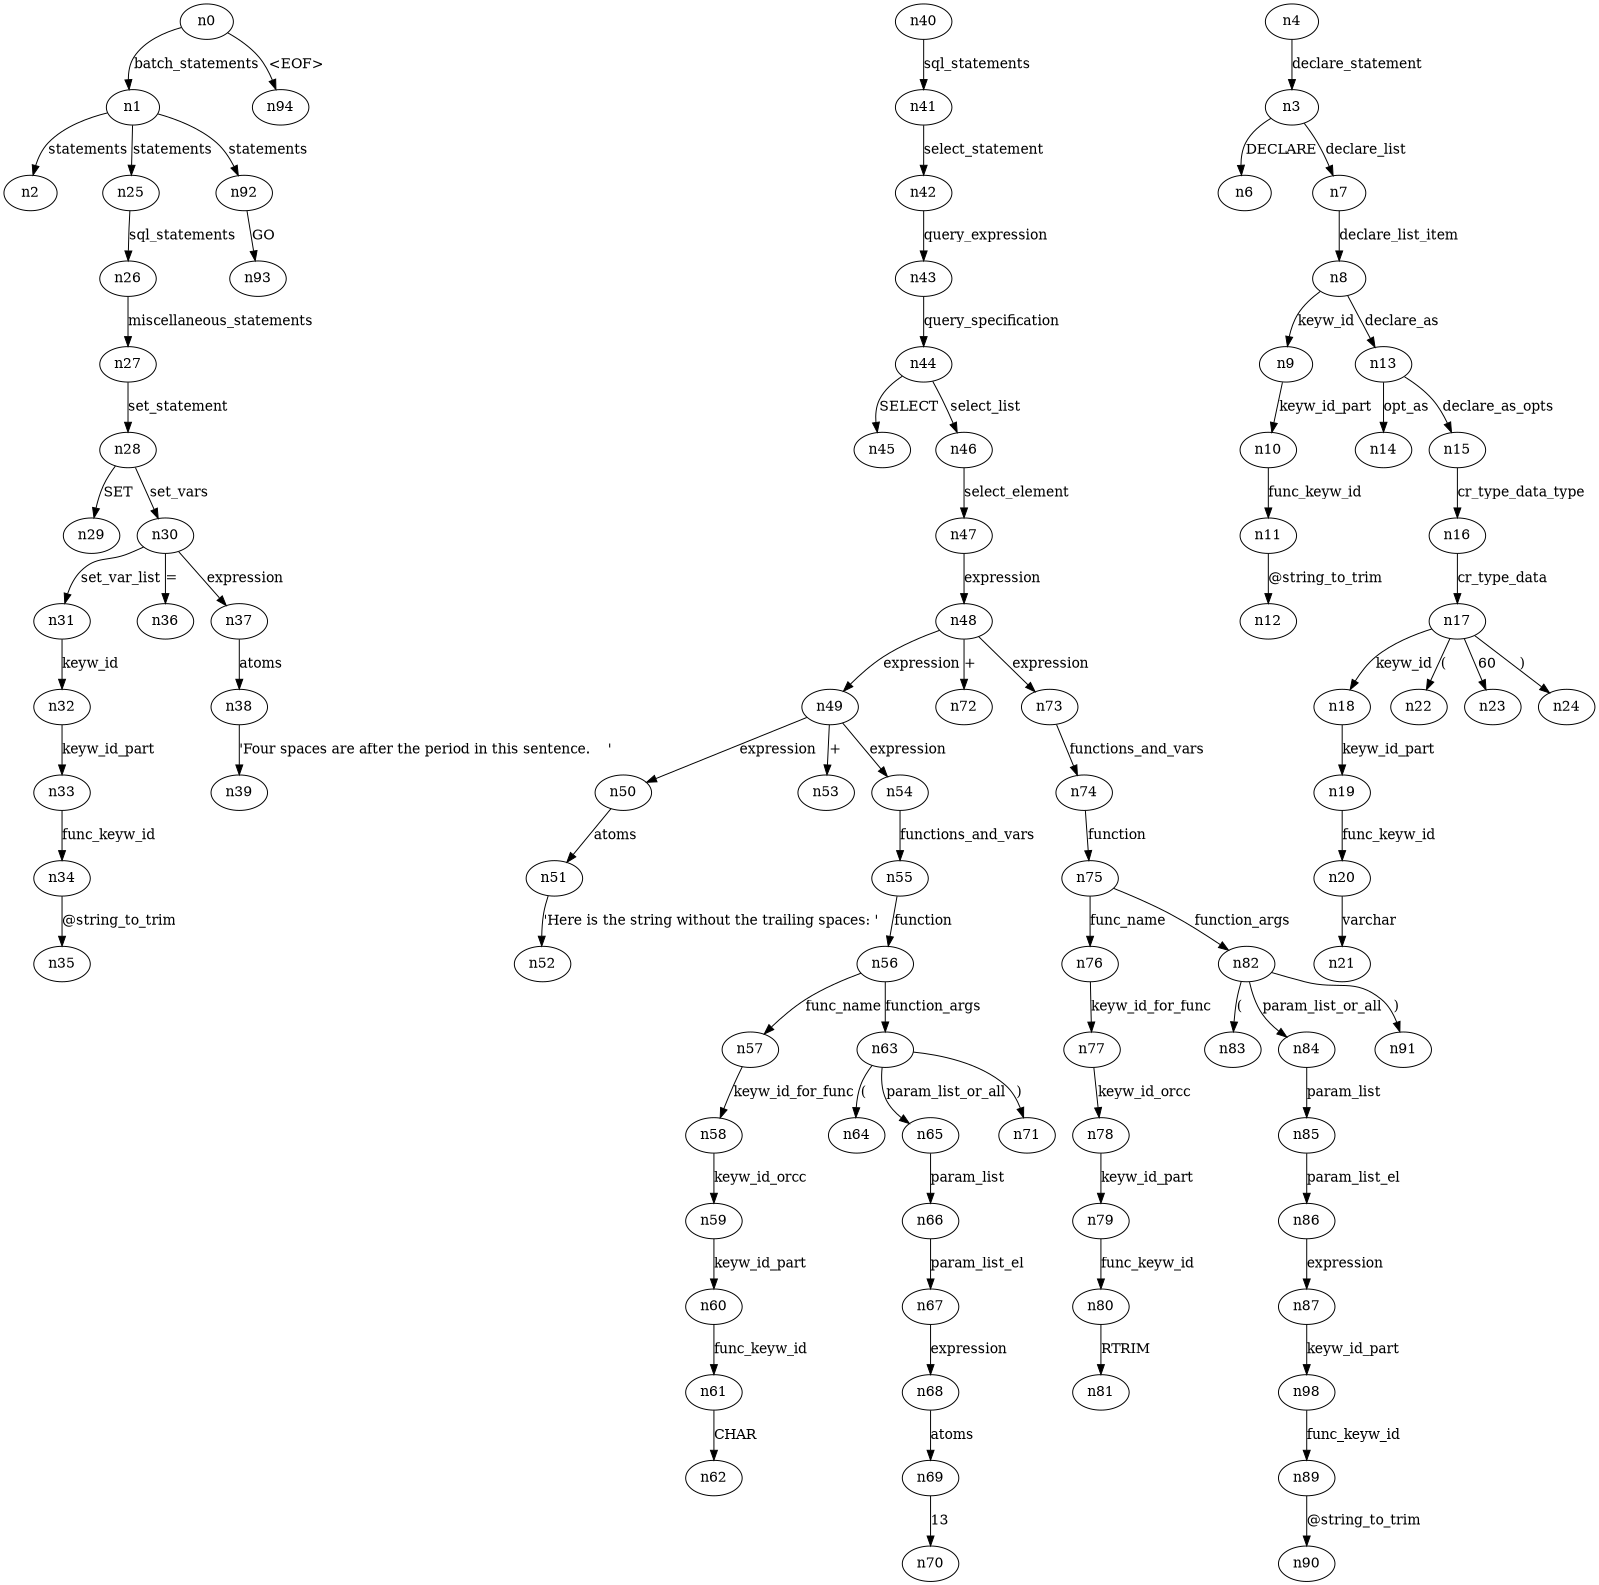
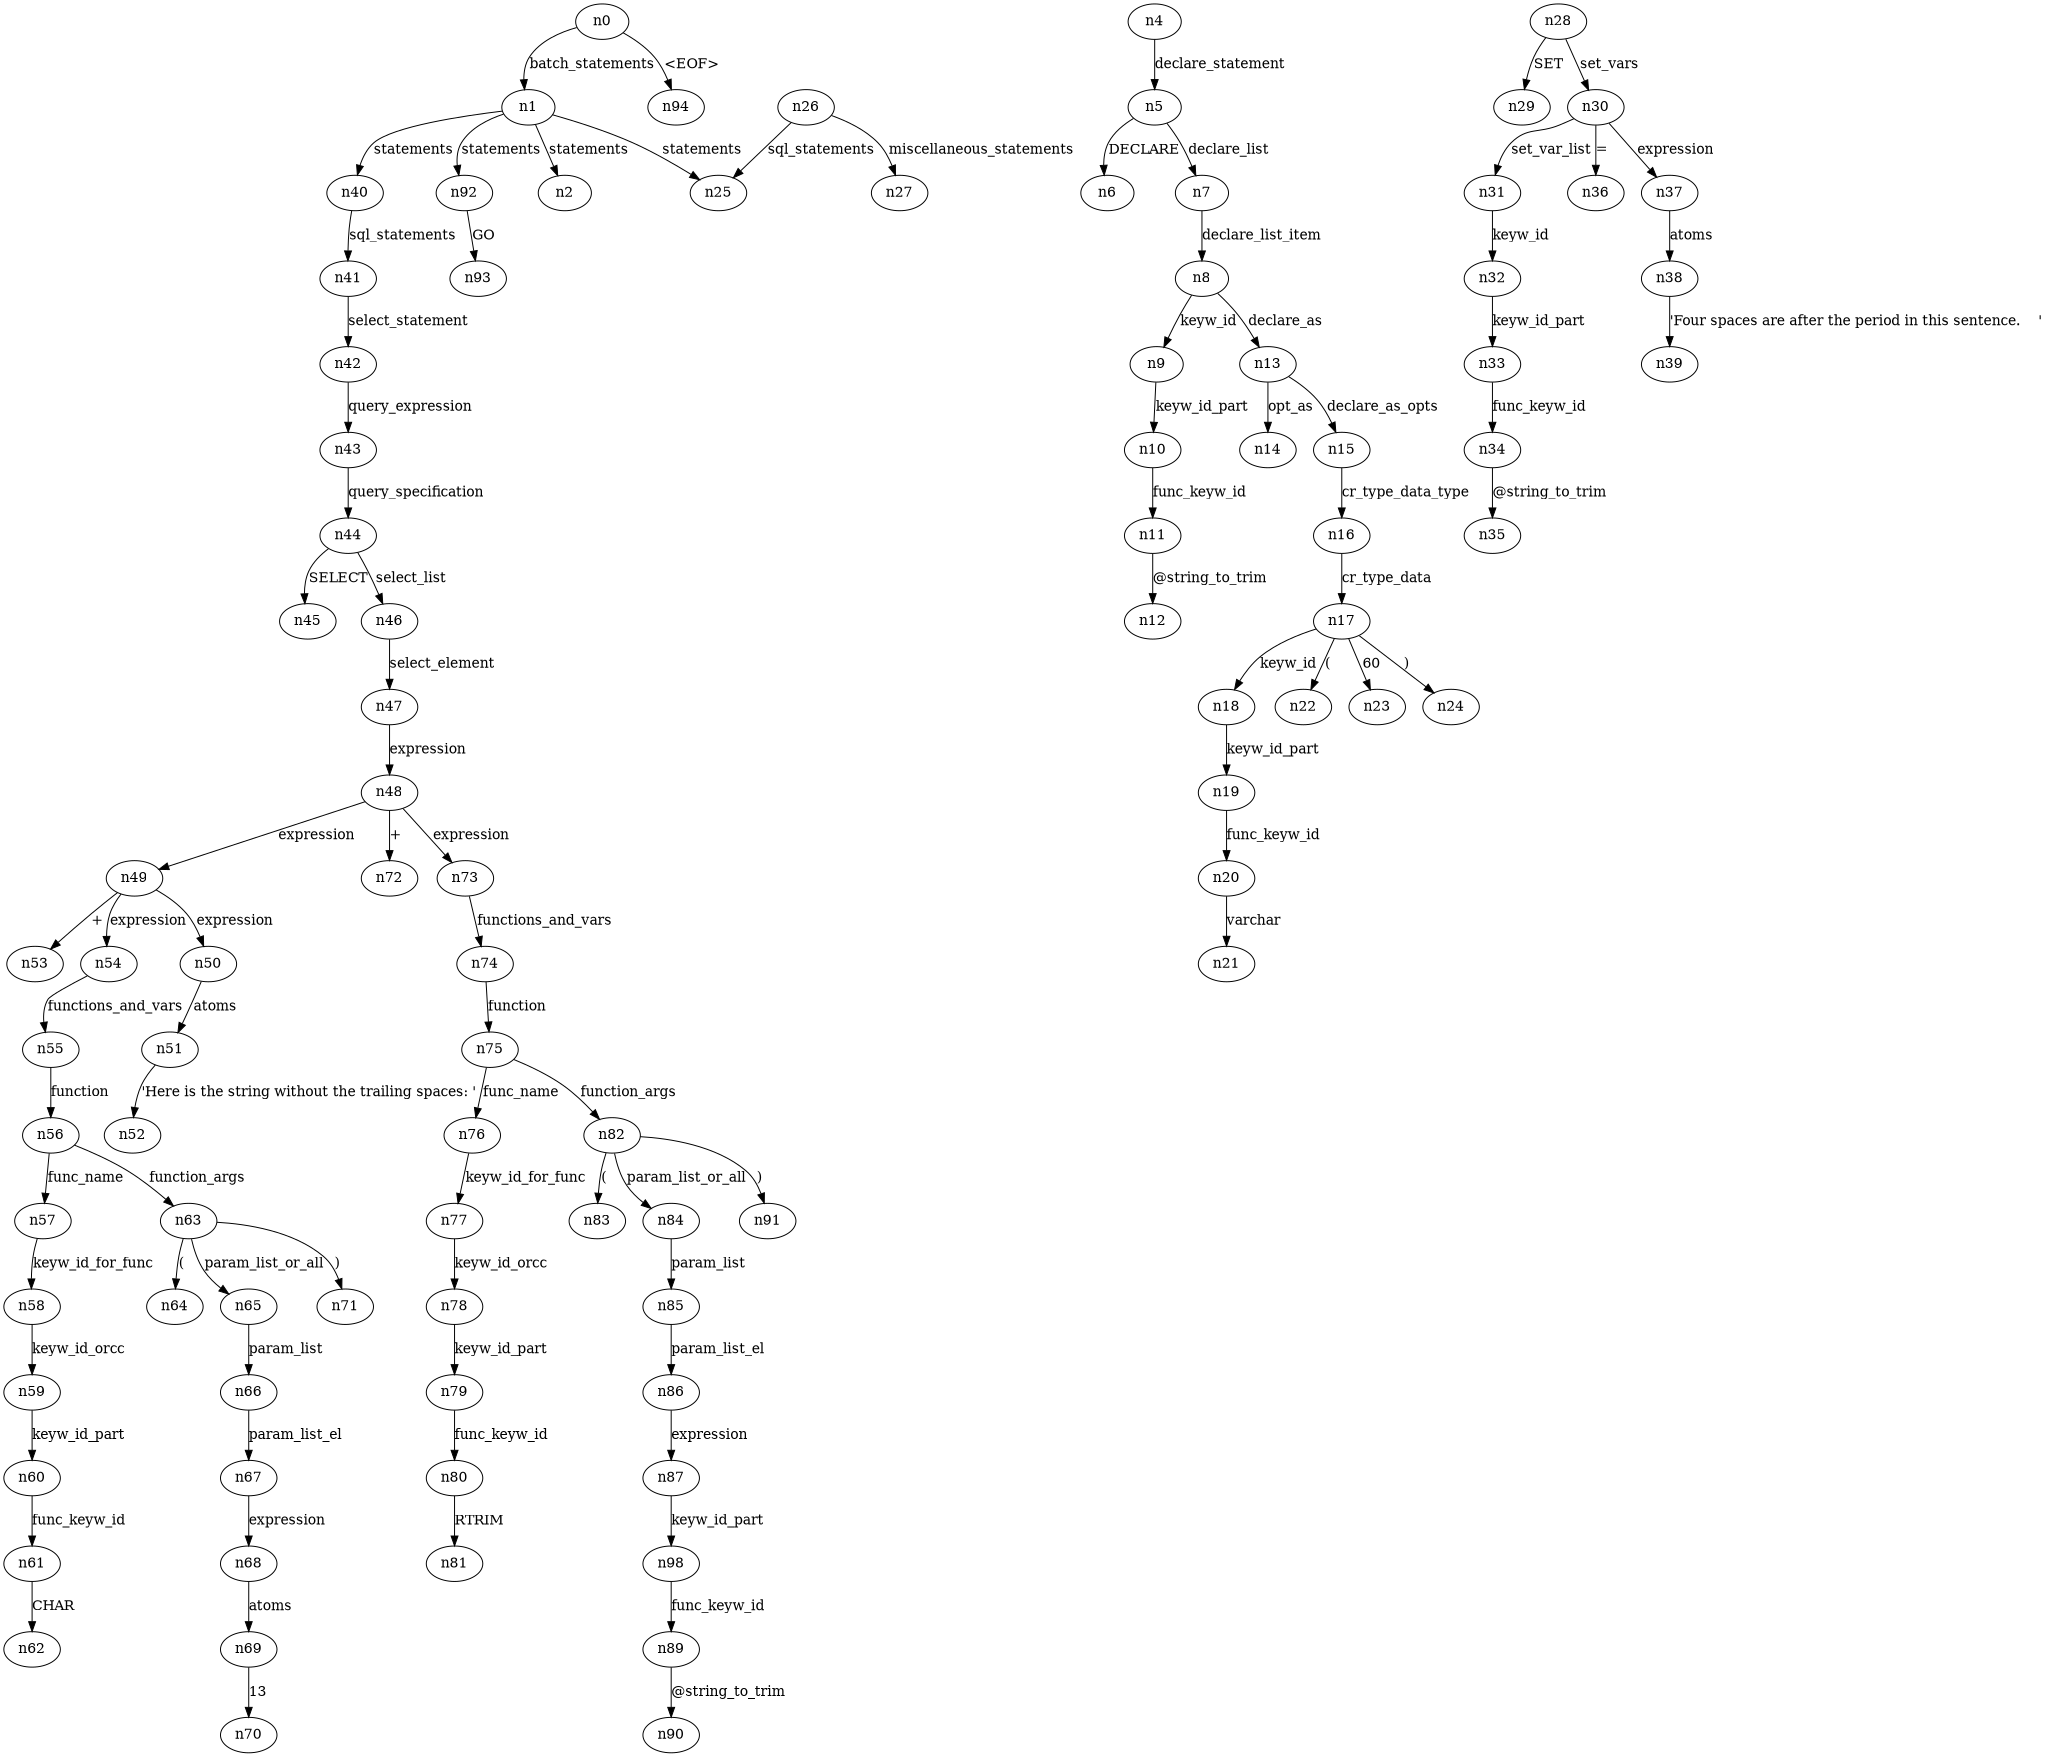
(1292, 107) -> (1155, 107)
none -> (423, 124)
(129, 231) -> (766, 147)
(128, 402) -> none
